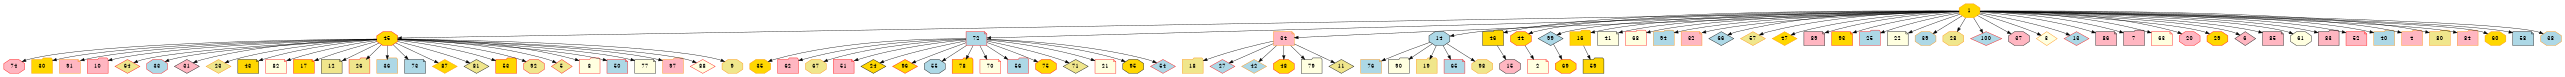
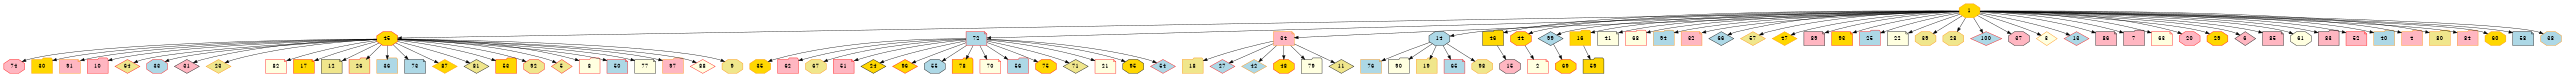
(1926, 39) -> (1926, 39)
(248, 66) -> none
